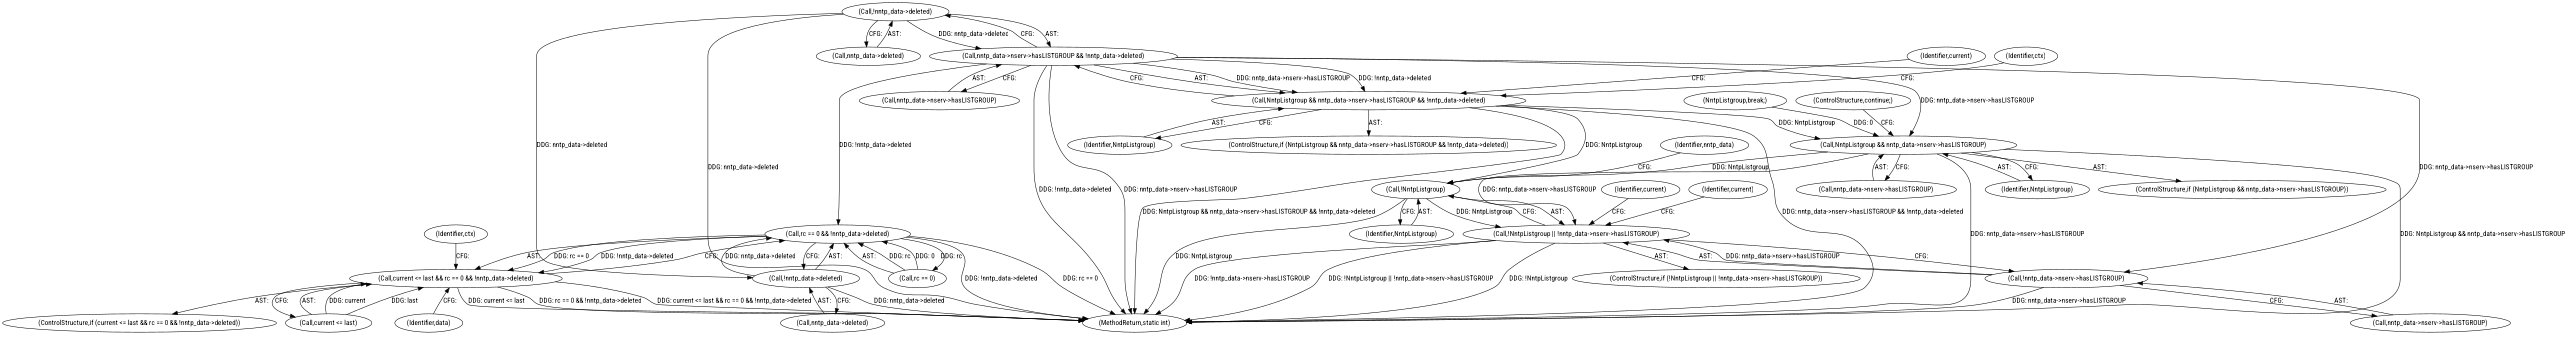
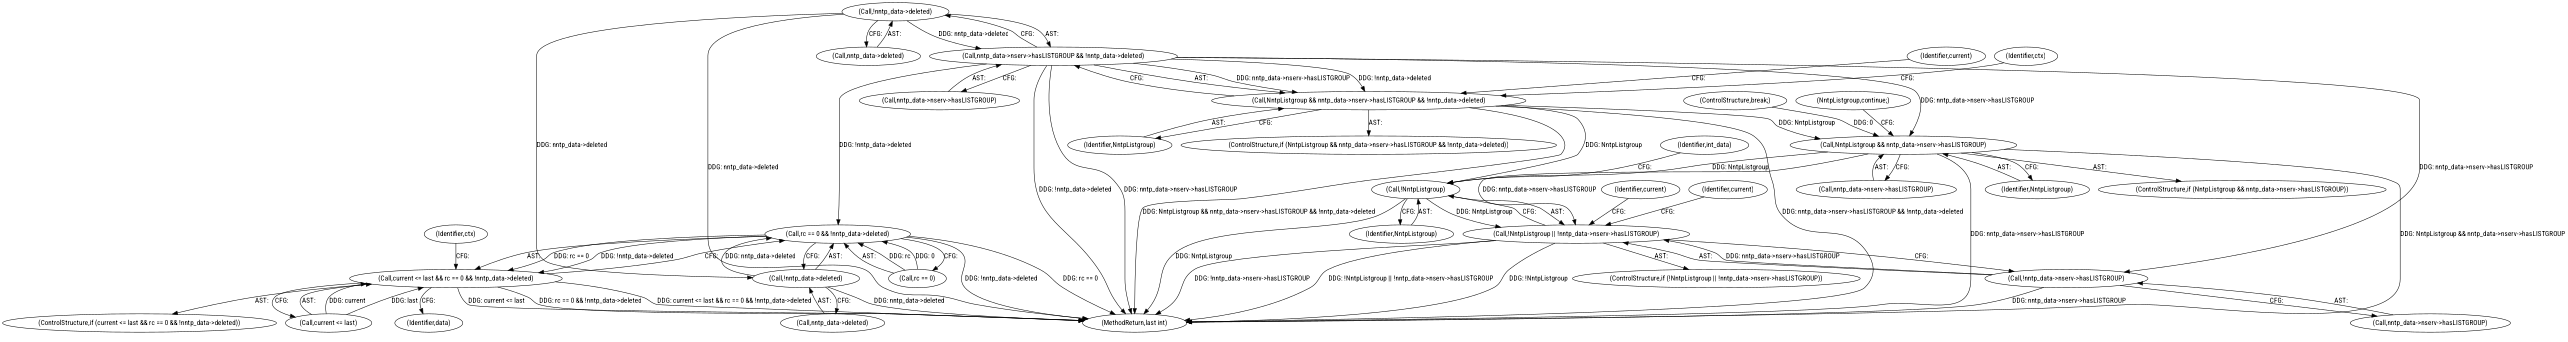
(1735, 101) -> (1735, 101)
(1853, 101) -> (1853, 101)
(1705, 145) -> (1705, 145)
(952, 256) -> (952, 256)
(440, 303) -> (422, 296)
(1135, 323) -> (1135, 323)
